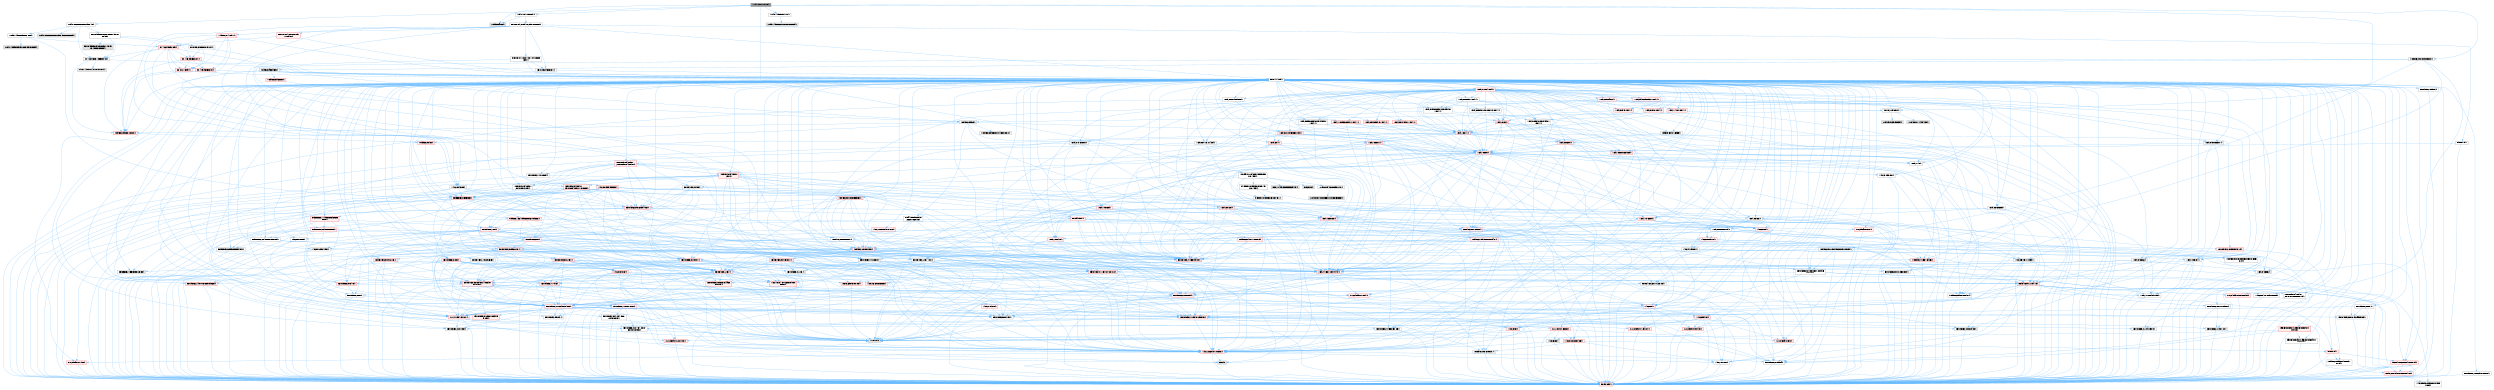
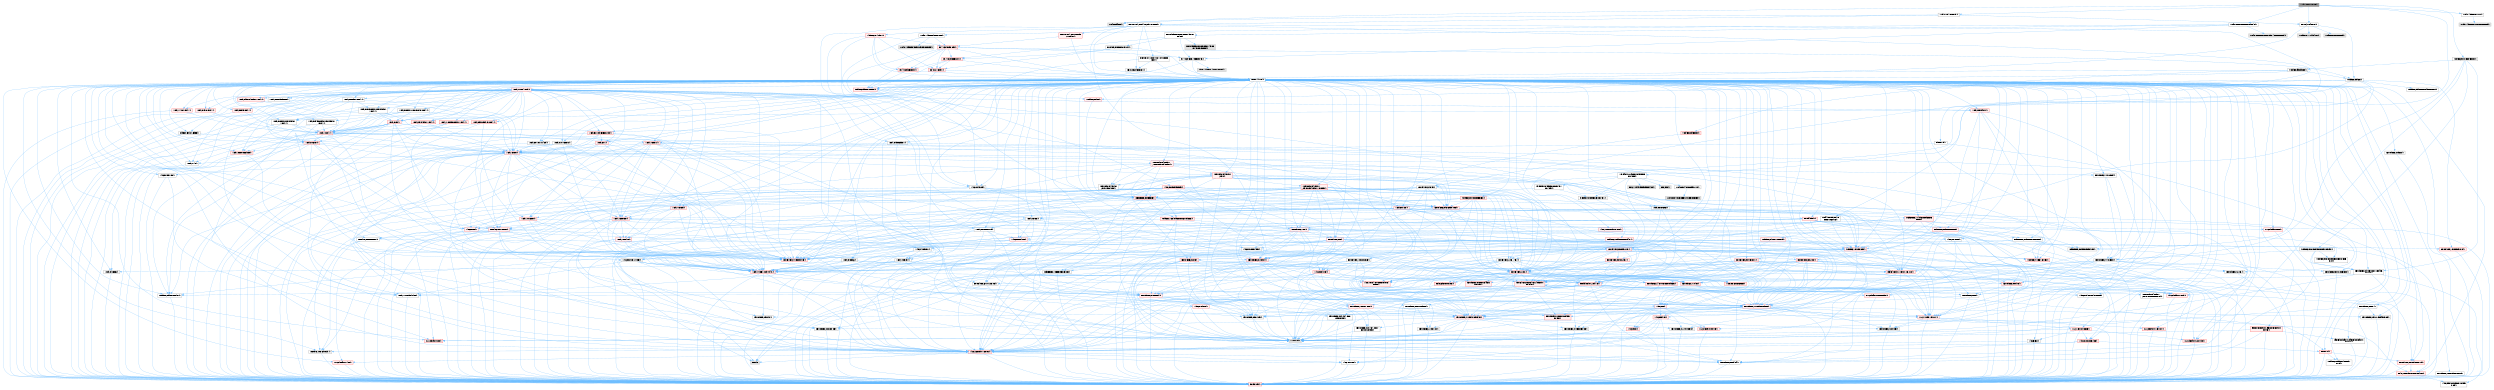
(1748, 108) -> (2129, 19)
